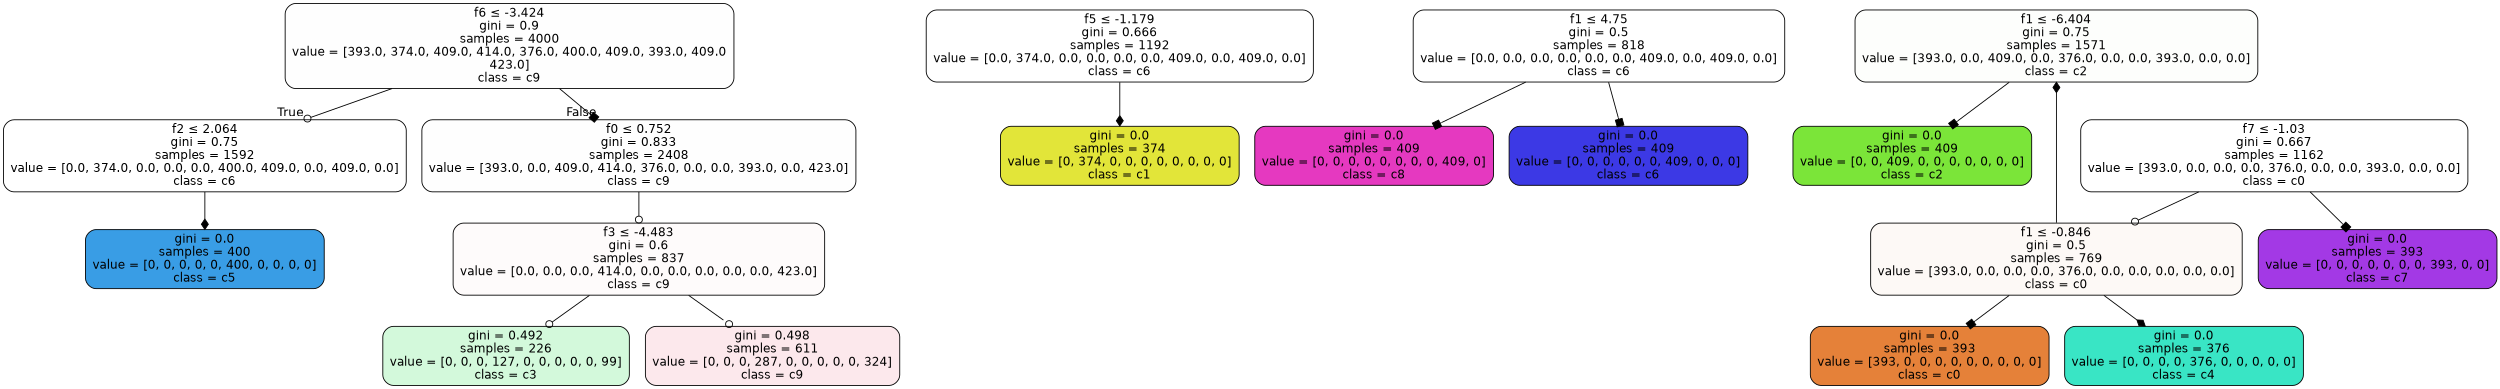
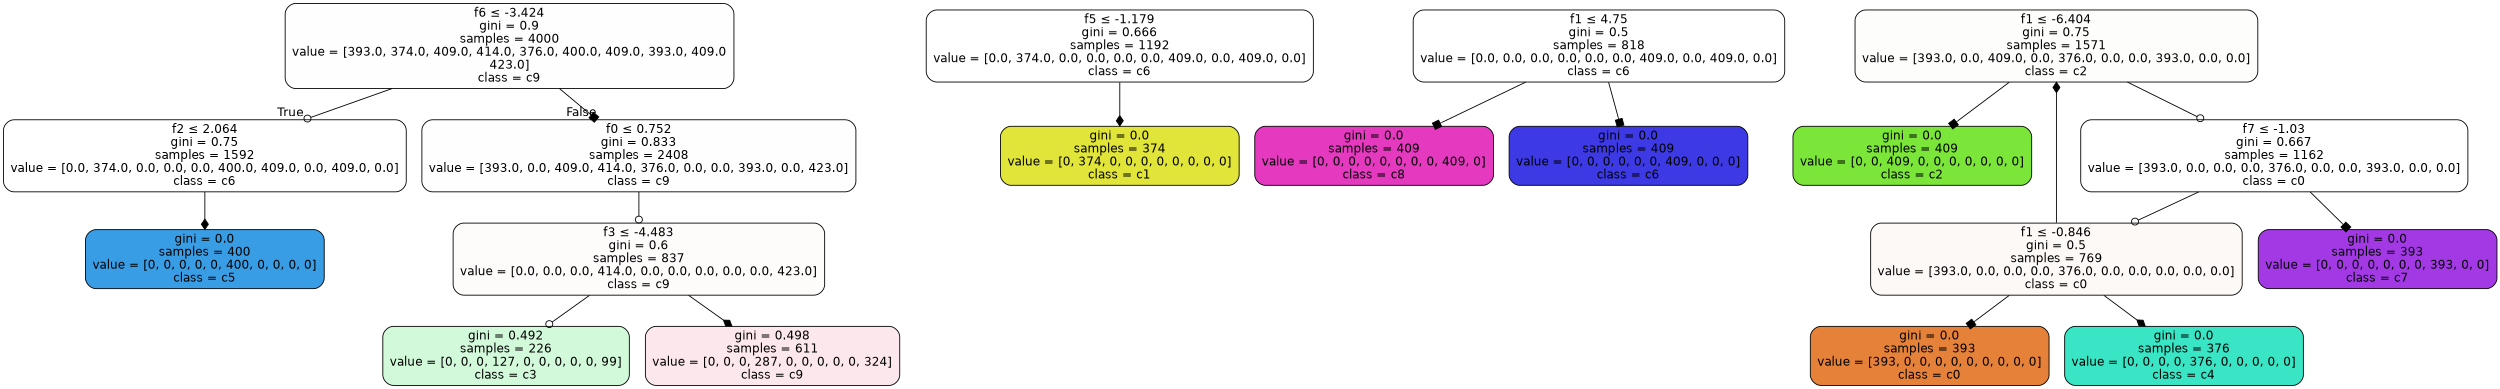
none -> (2162, 99)
(706, 308) -> (706, 308)
